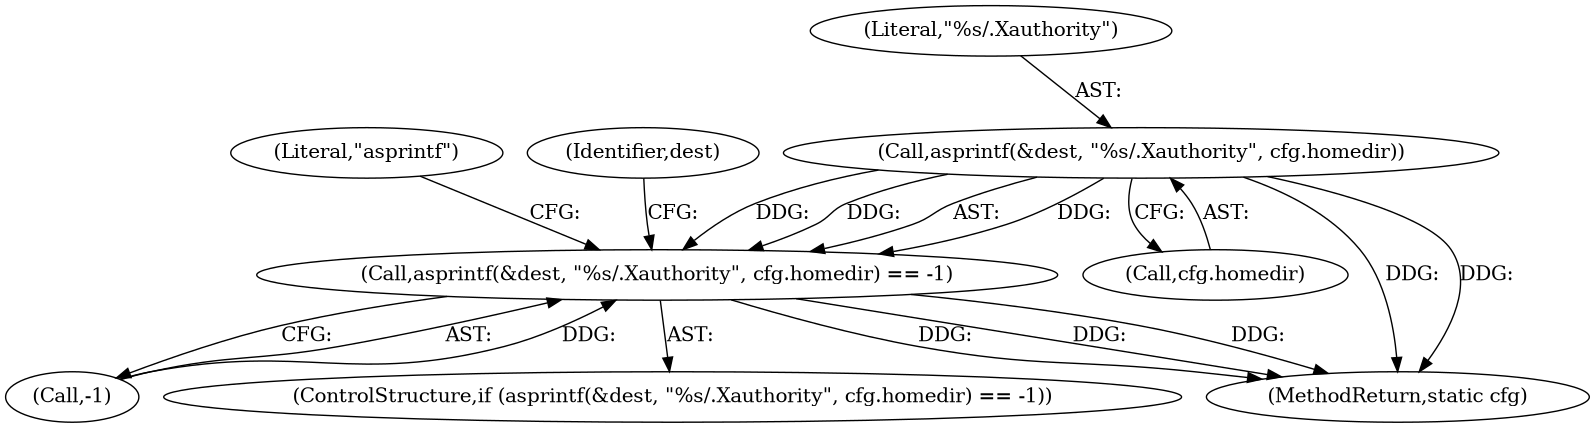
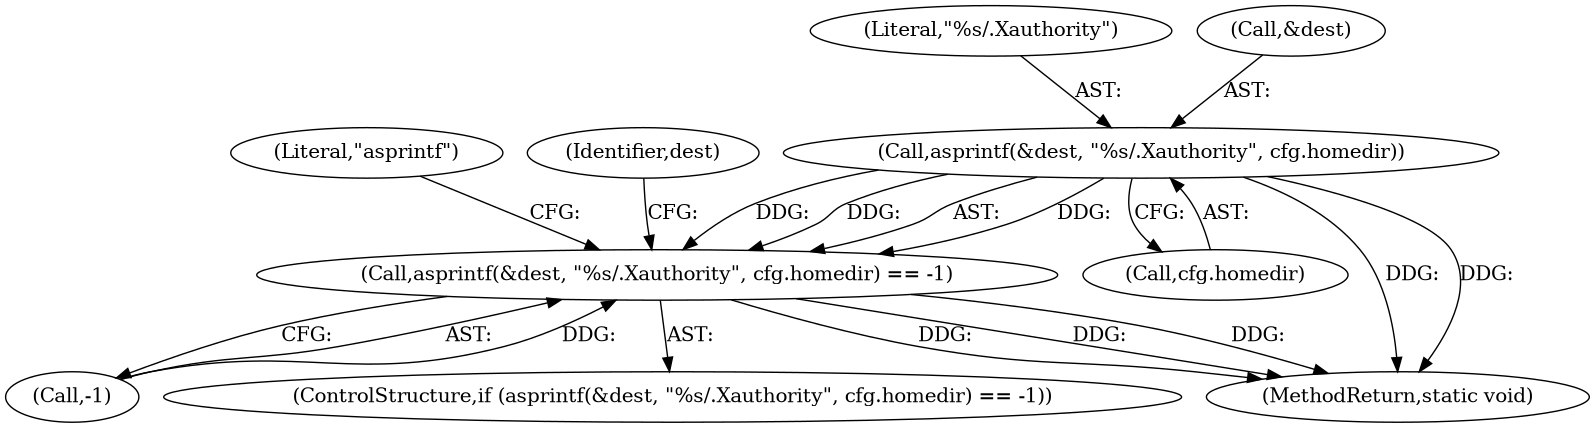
none -> (1291, 31)
(1398, 397) -> (1398, 397)
